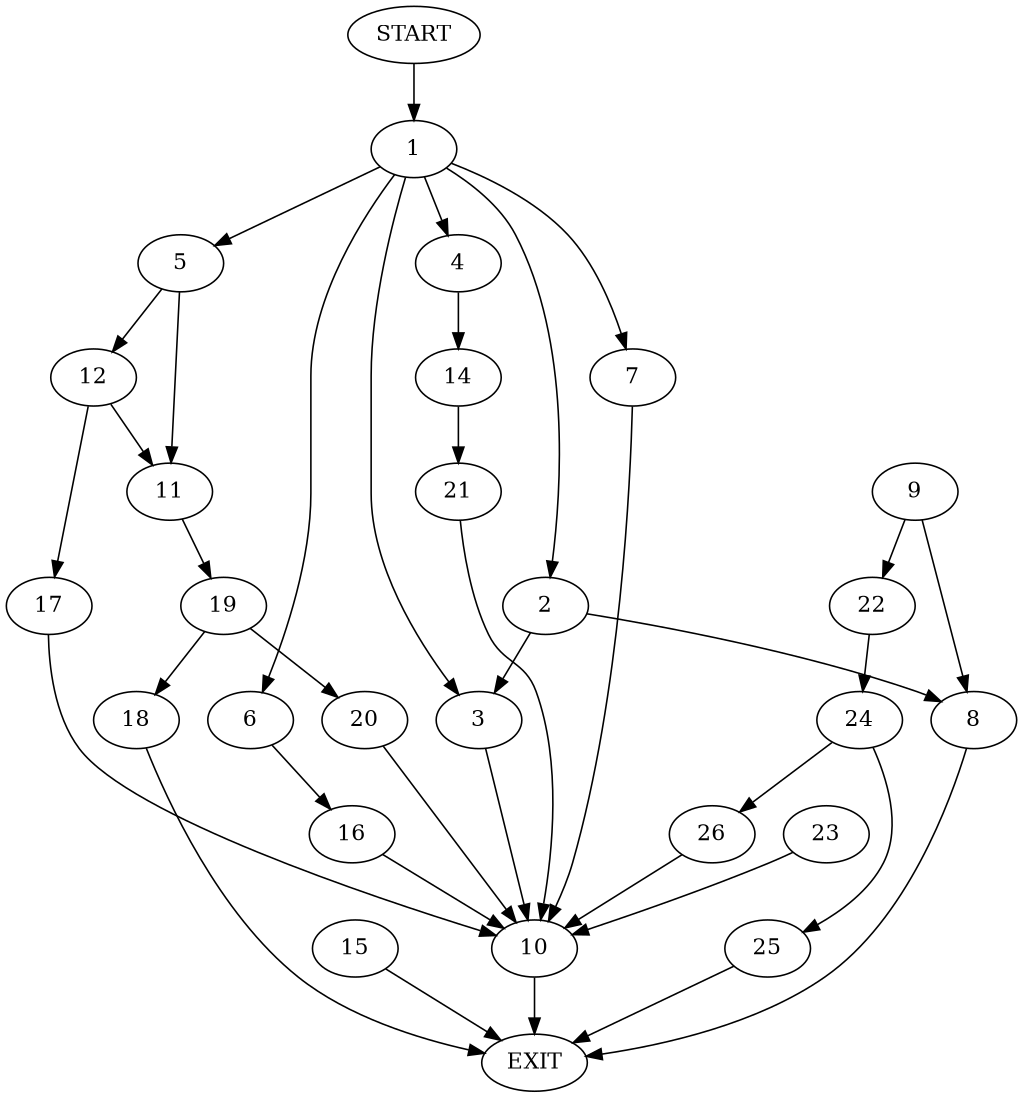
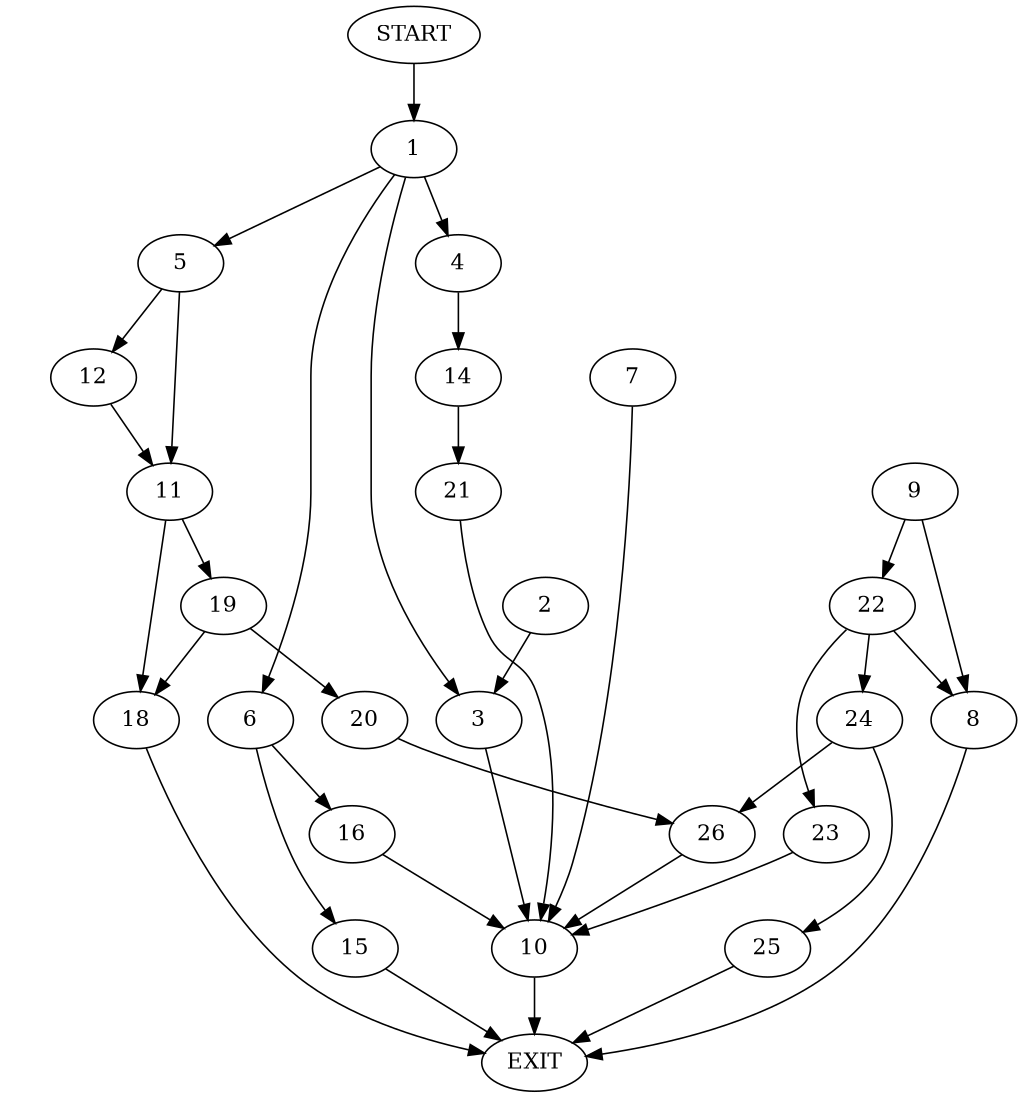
(559, 226) -> none
(551, 347) -> none
none -> (154, 598)
(49, 606) -> none
(758, 647) -> (918, 657)
none -> (799, 704)
(445, 828) -> (526, 784)
none -> (282, 833)
